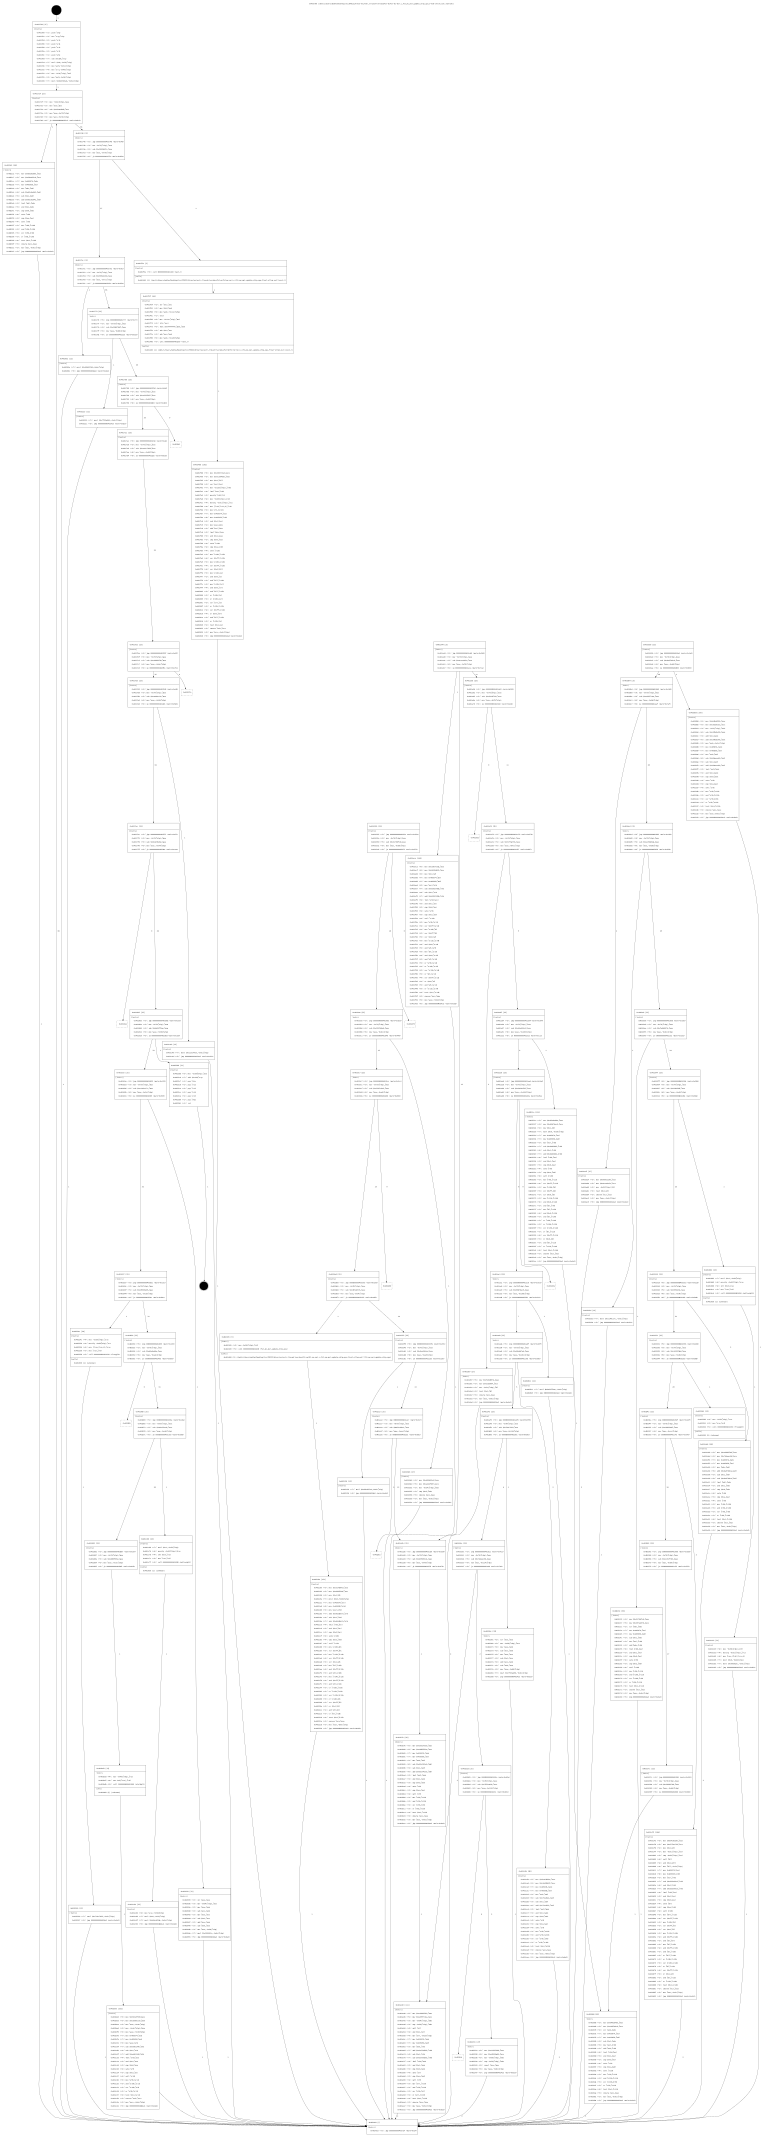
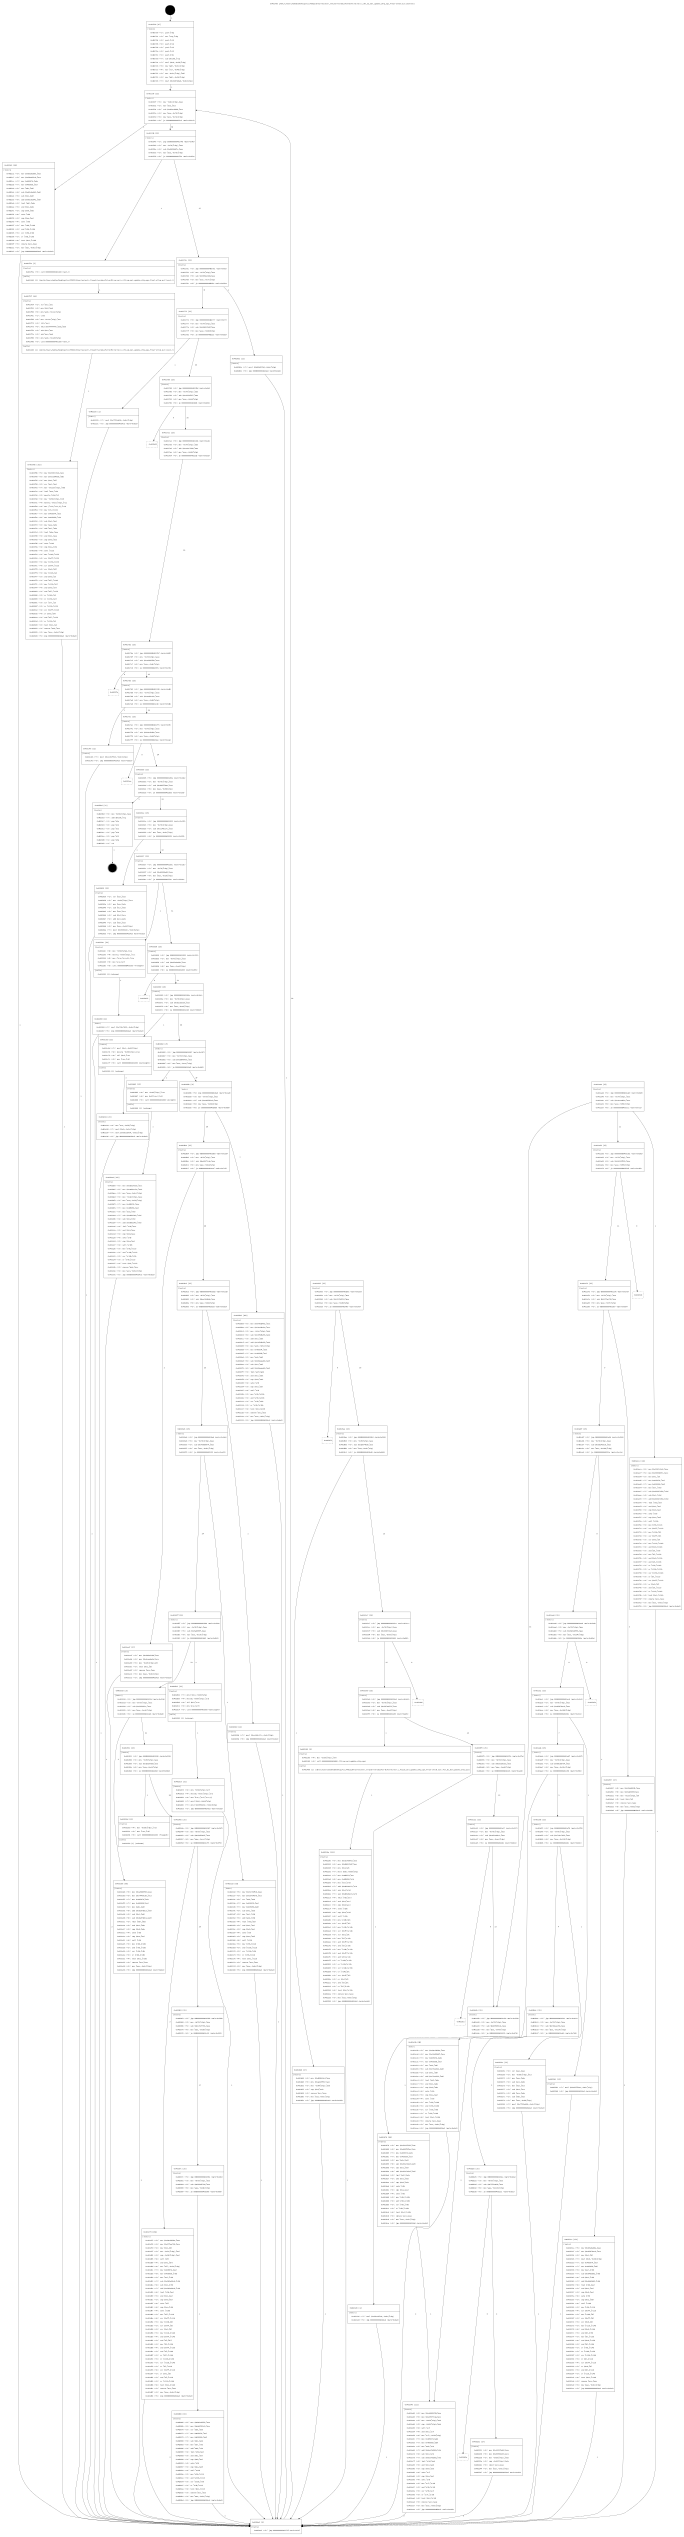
none -> (192, 1075)
(574, 1638) -> (486, 2523)
